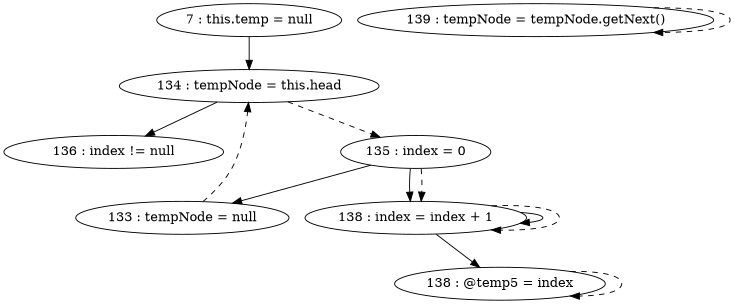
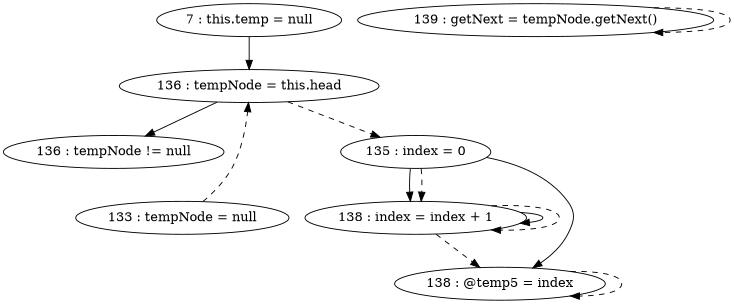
(536, 20) -> (536, 20)
(249, 86) -> (249, 86)
(114, 152) -> (114, 152)
(306, 183) -> (561, 194)
(454, 248) -> (454, 248)
